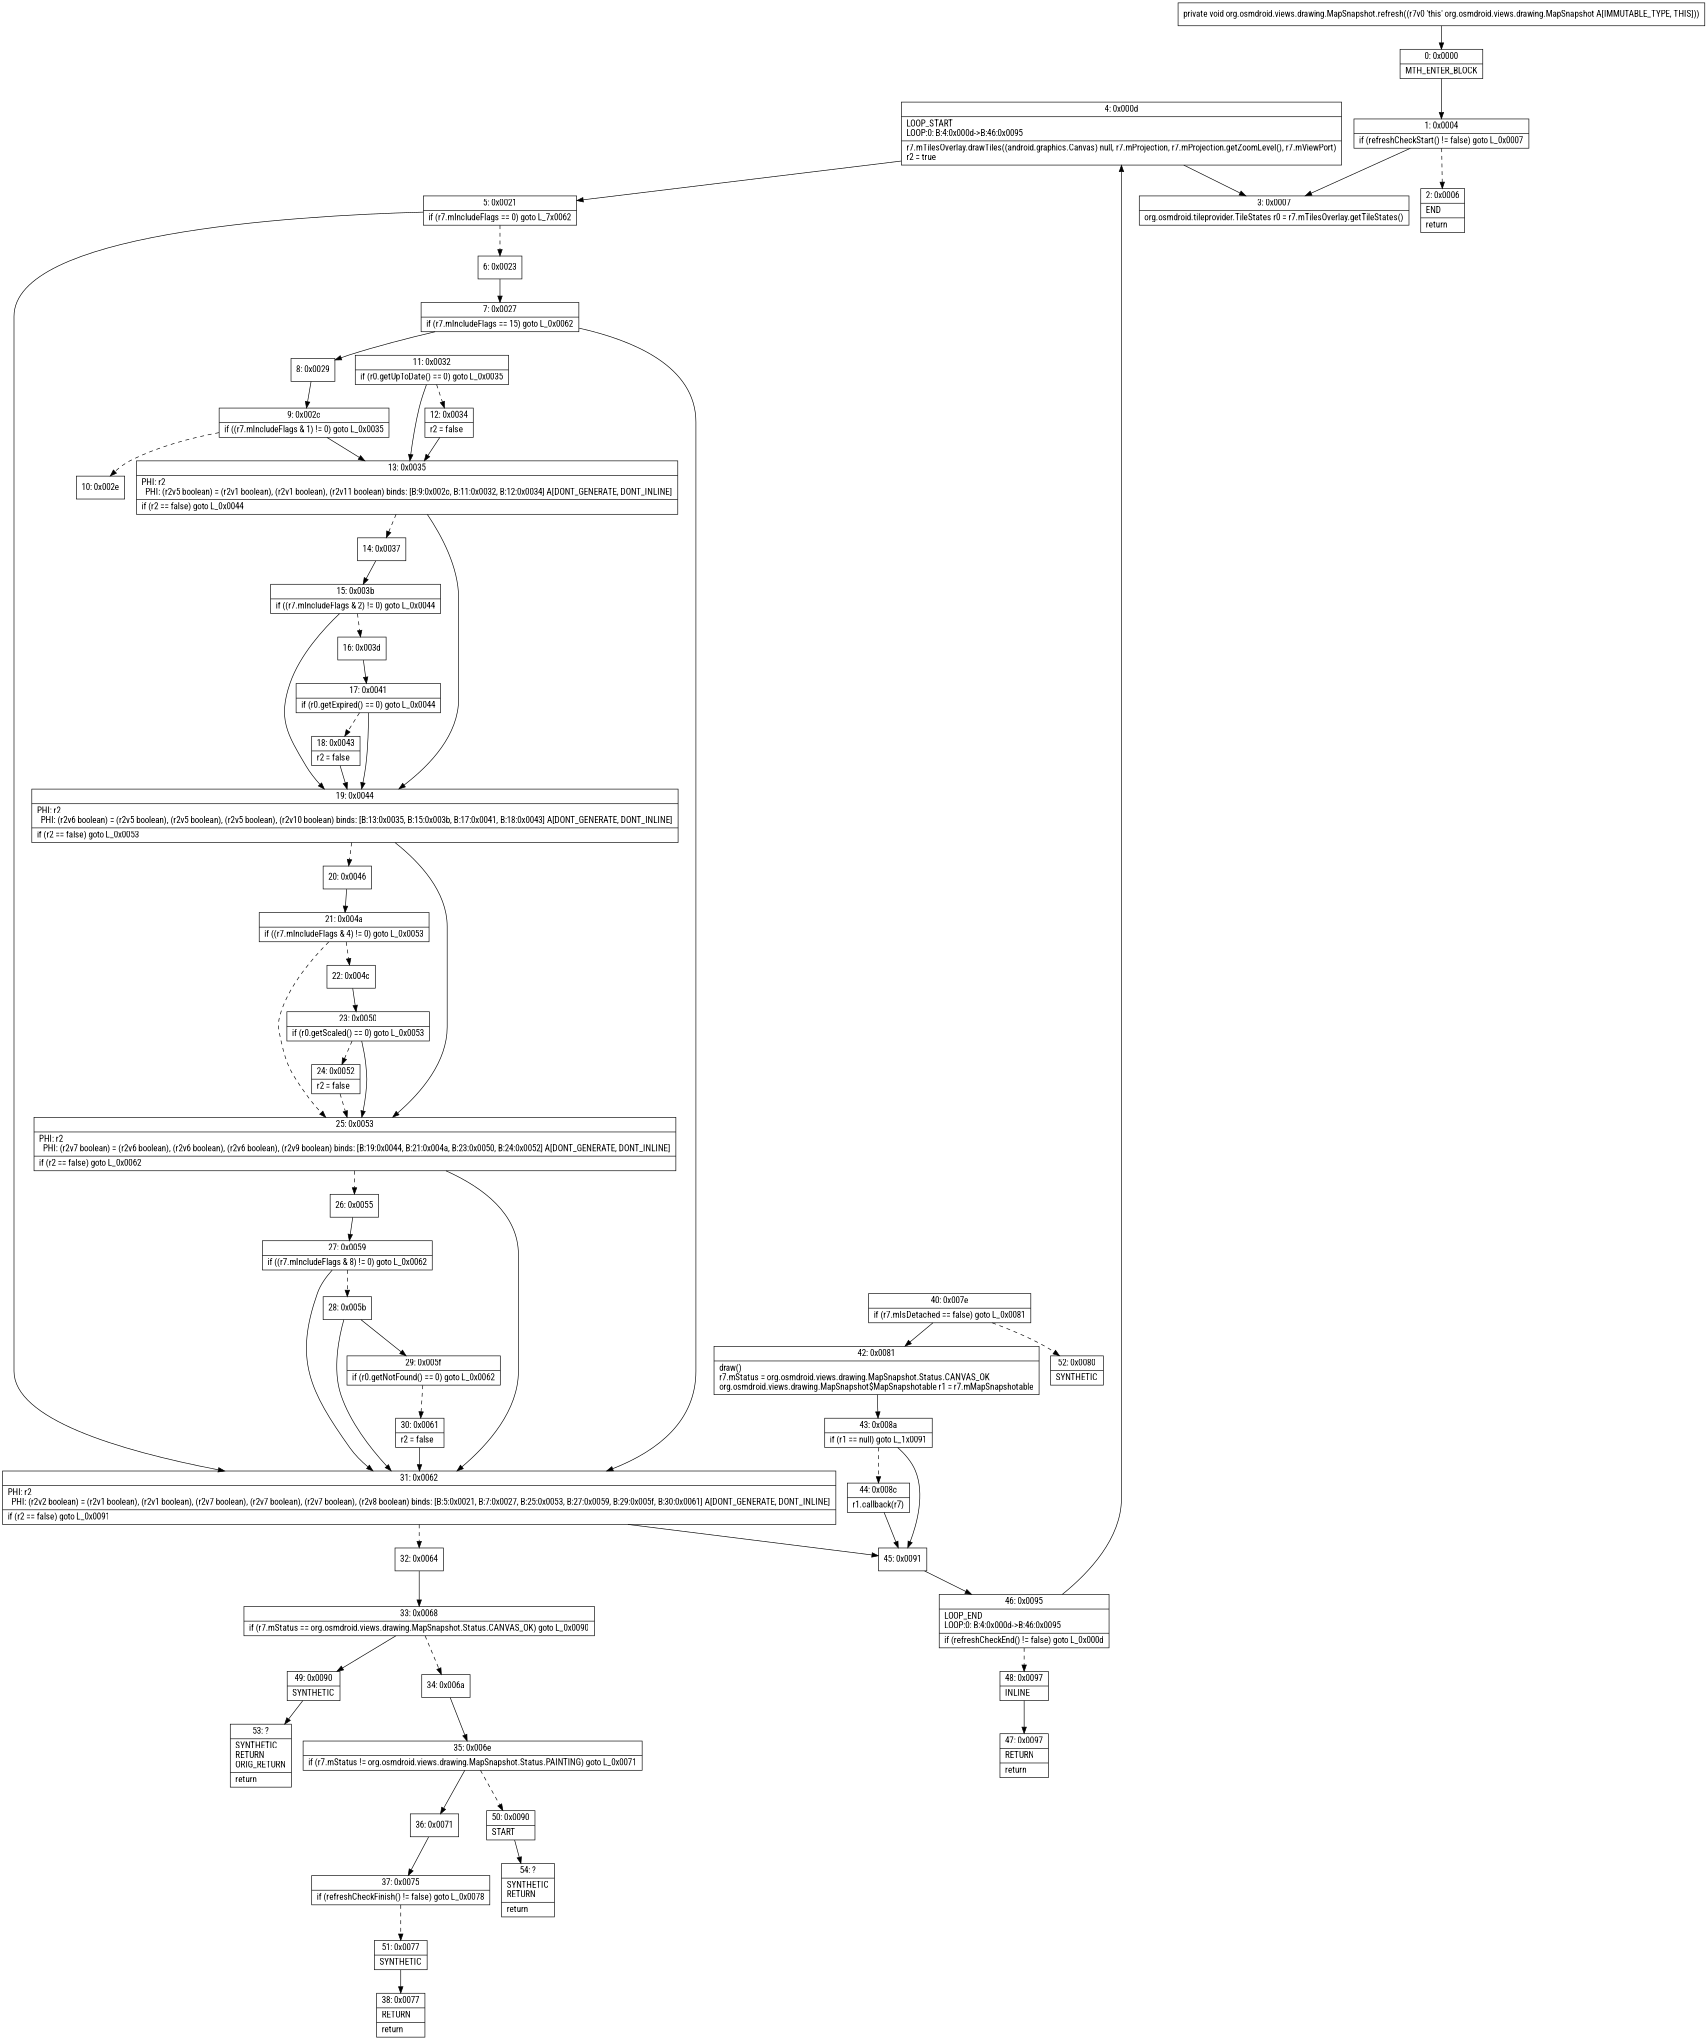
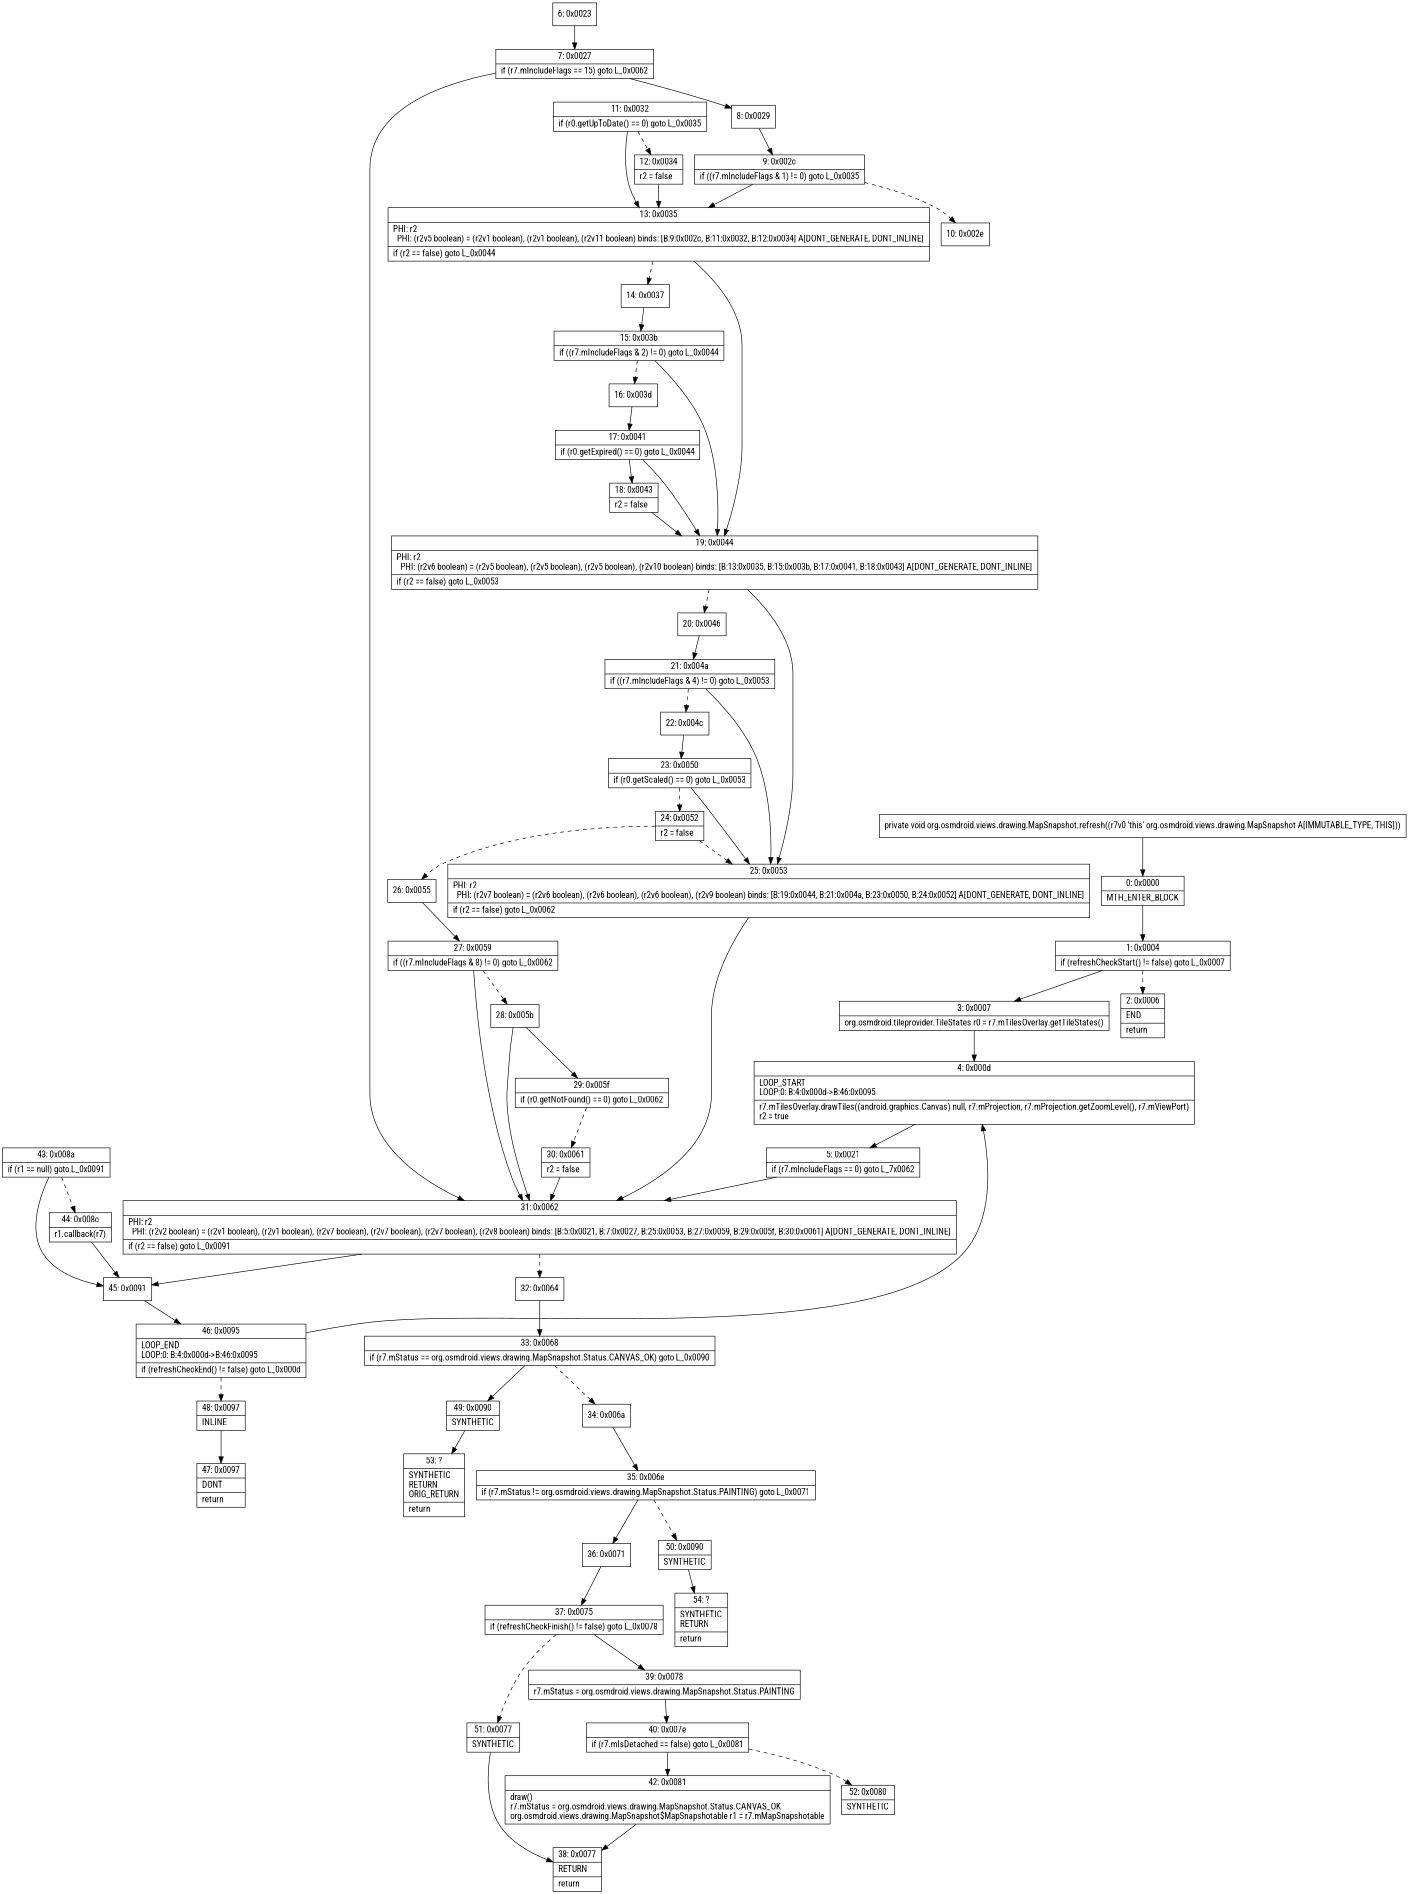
(1212, 179) -> (974, 1043)
(500, 237) -> none
(354, 722) -> (630, 468)
(279, 1025) -> (759, 765)
(355, 1179) -> (537, 836)
(878, 1403) -> (622, 1835)
(878, 1440) -> (56, 1169)
none -> (664, 1685)
(1020, 1755) -> (212, 1485)
(503, 1832) -> (685, 1562)
